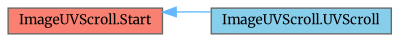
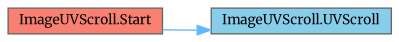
(194, 12) -> (180, 30)
